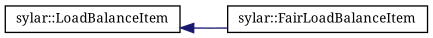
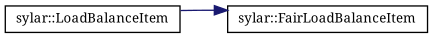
(211, 28) -> (197, 10)
